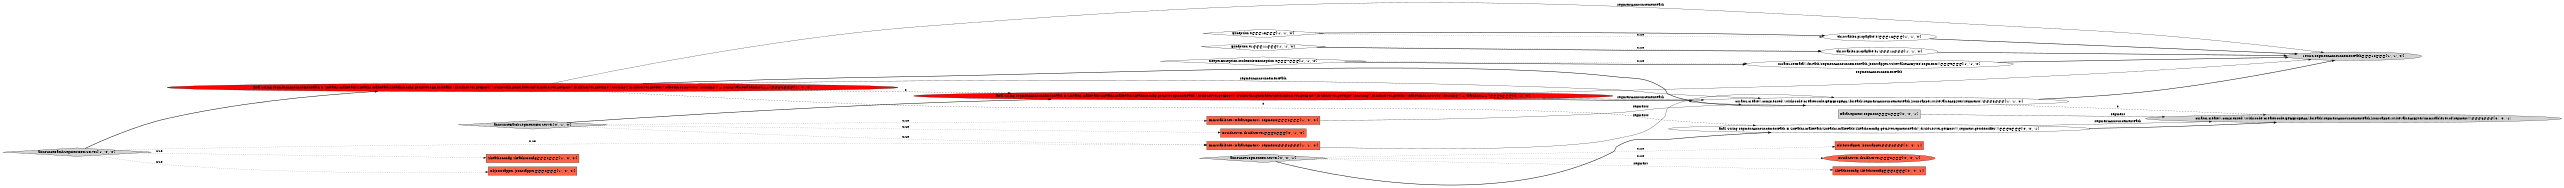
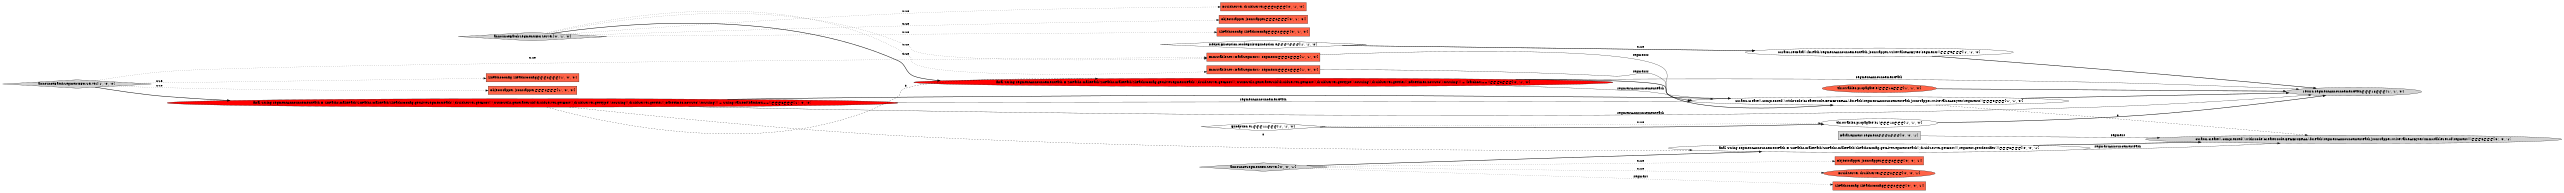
none -> (1263, 19)
none -> (1263, 32)
(1263, 33) -> none
(1879, 37) -> (1879, 88)
